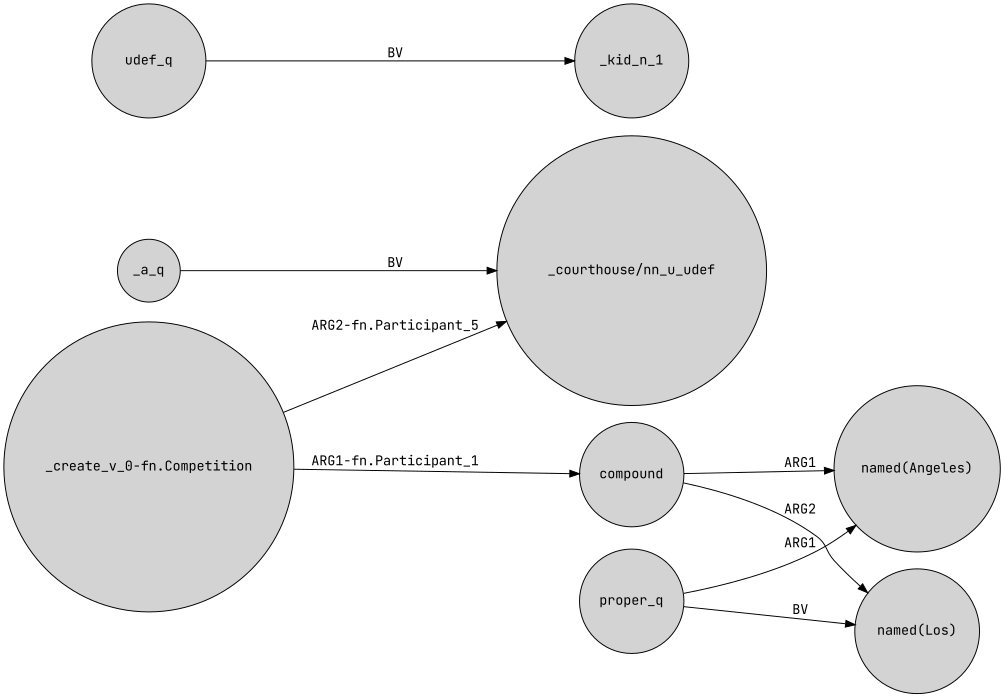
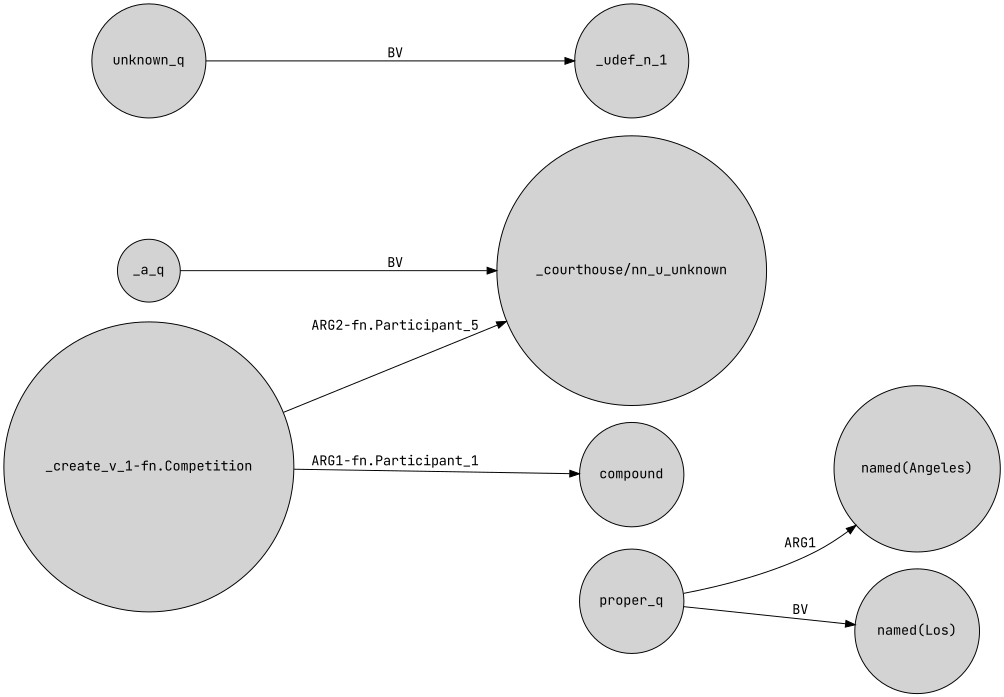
(149, 61) -> (149, 61)
(632, 61) -> (632, 61)
(632, 271) -> (632, 271)
(149, 467) -> (149, 467)
(754, 472) -> none
(783, 516) -> none
